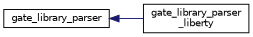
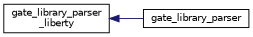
(131, 19) -> (131, 19)
